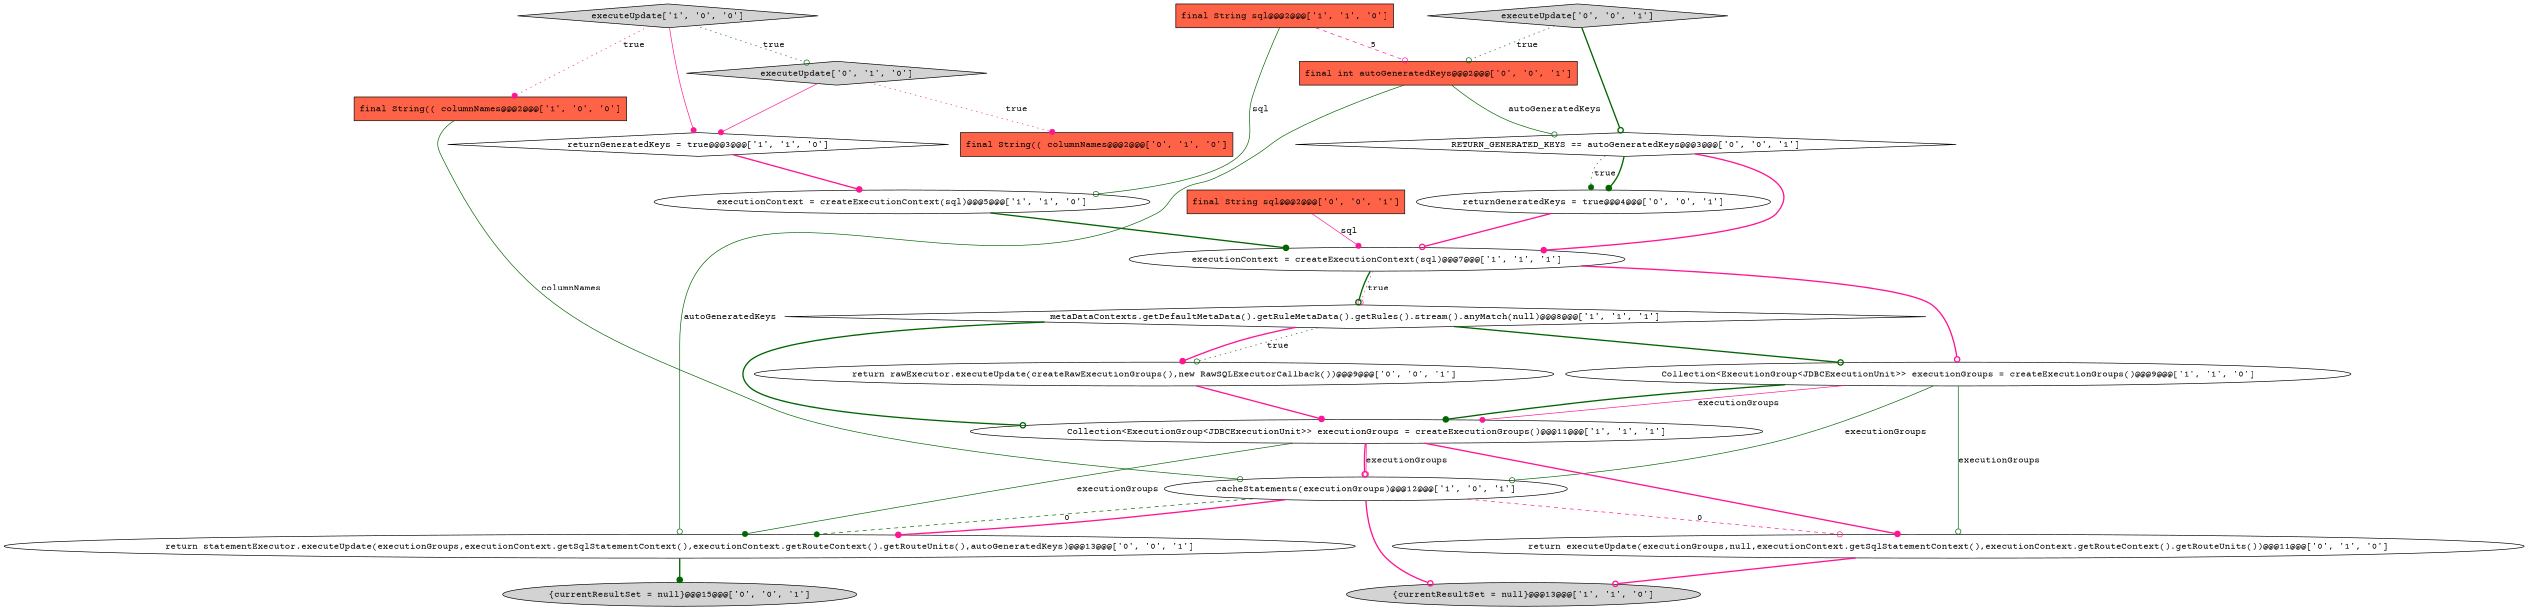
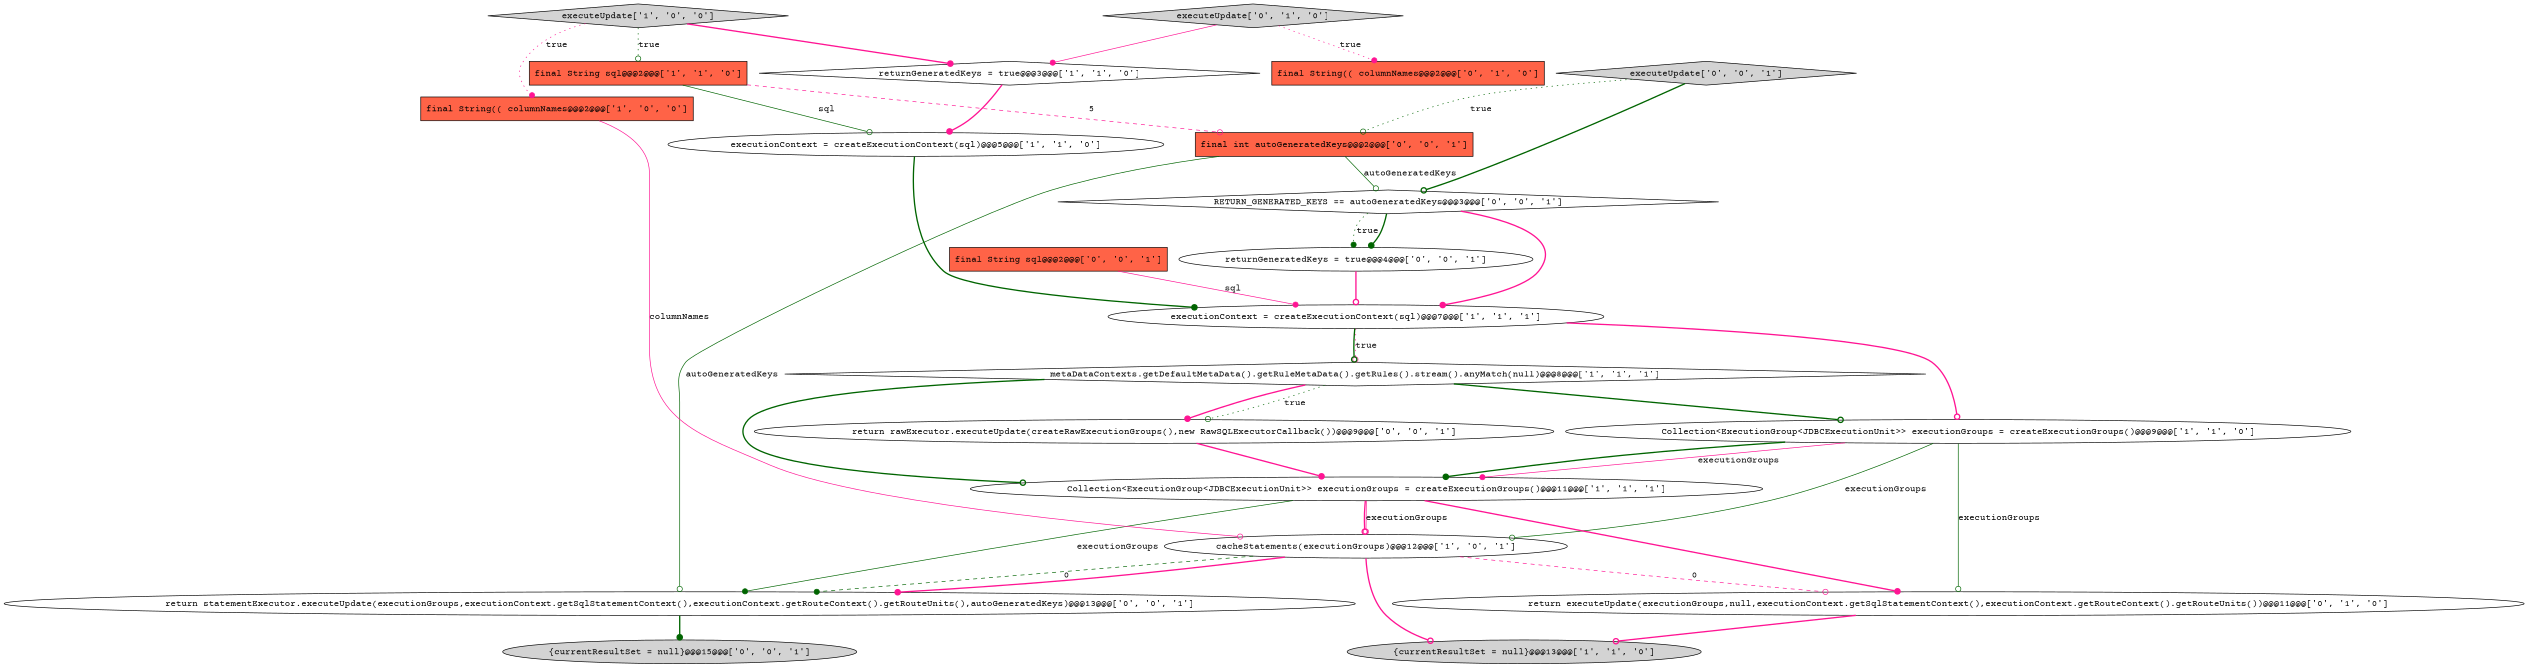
(750, 44) -> (638, 42)
(679, 78) -> (817, 44)
(772, 408) -> (789, 472)
